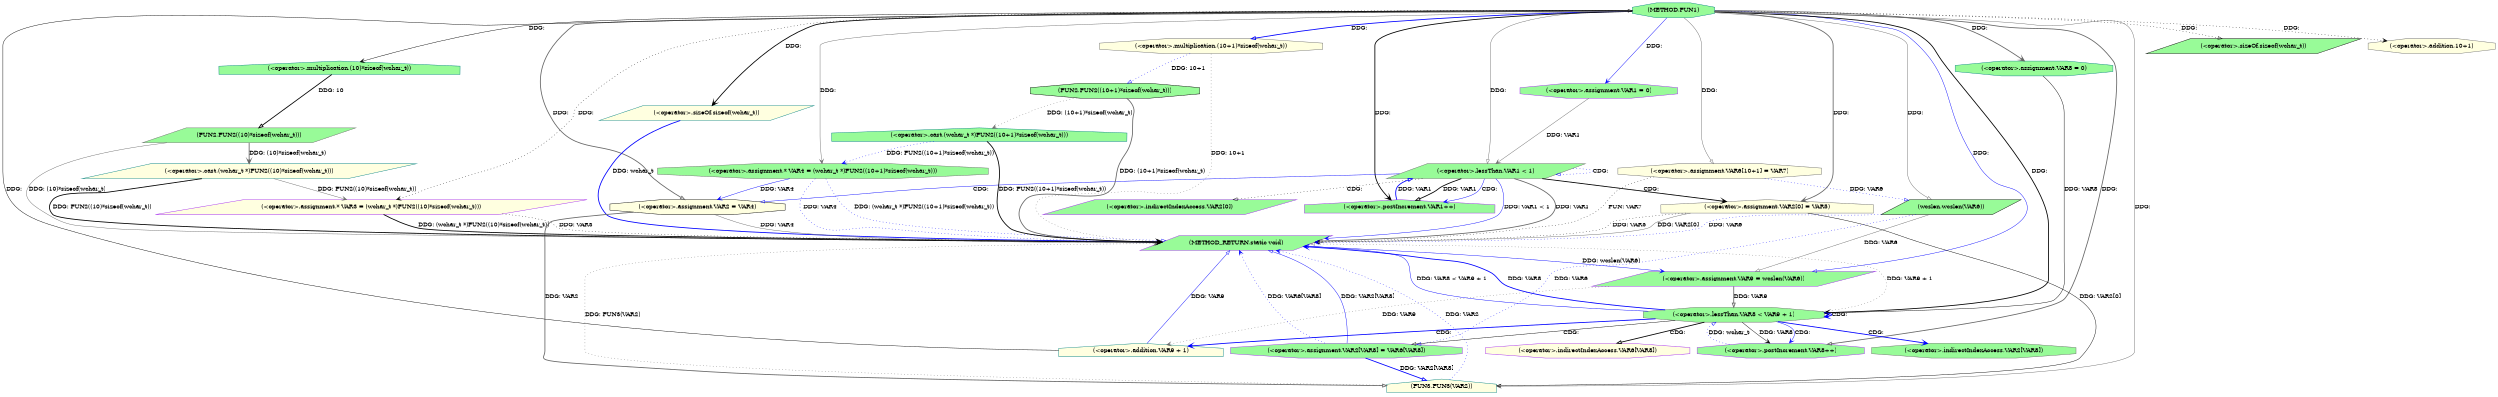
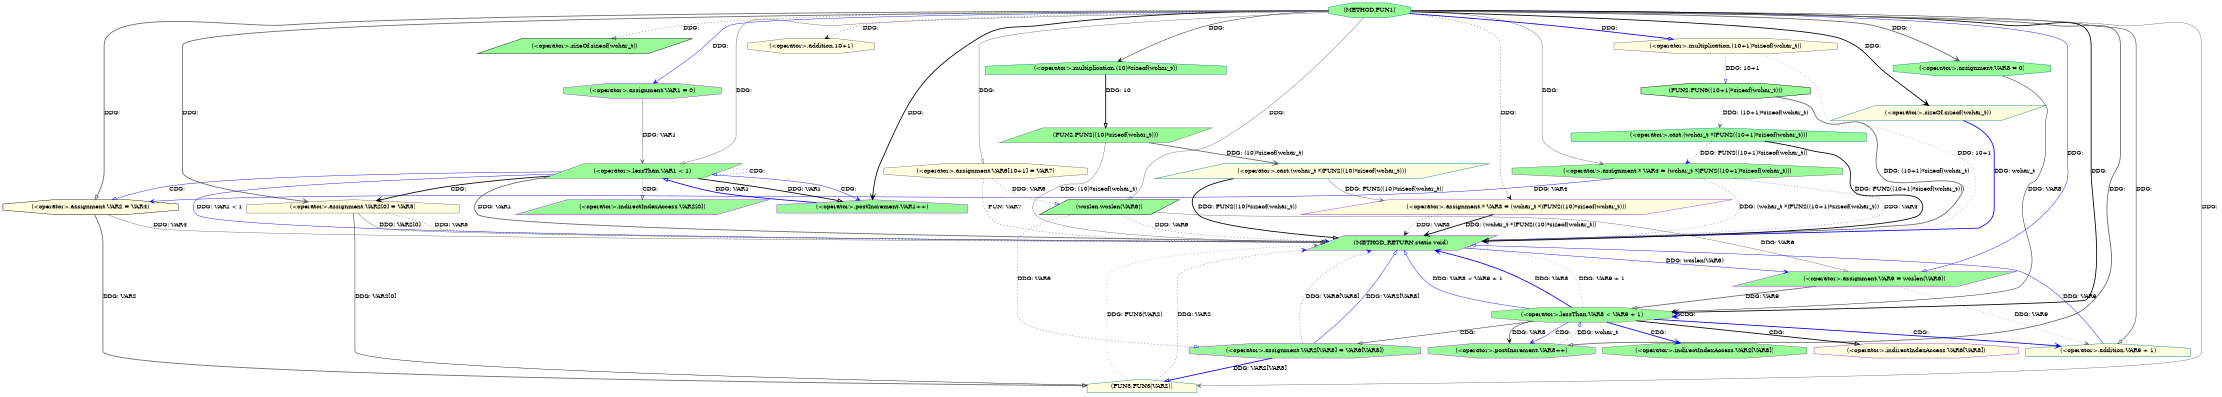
(201, 16) -> (2133, 36)
(1115, 91) -> (1726, 91)
